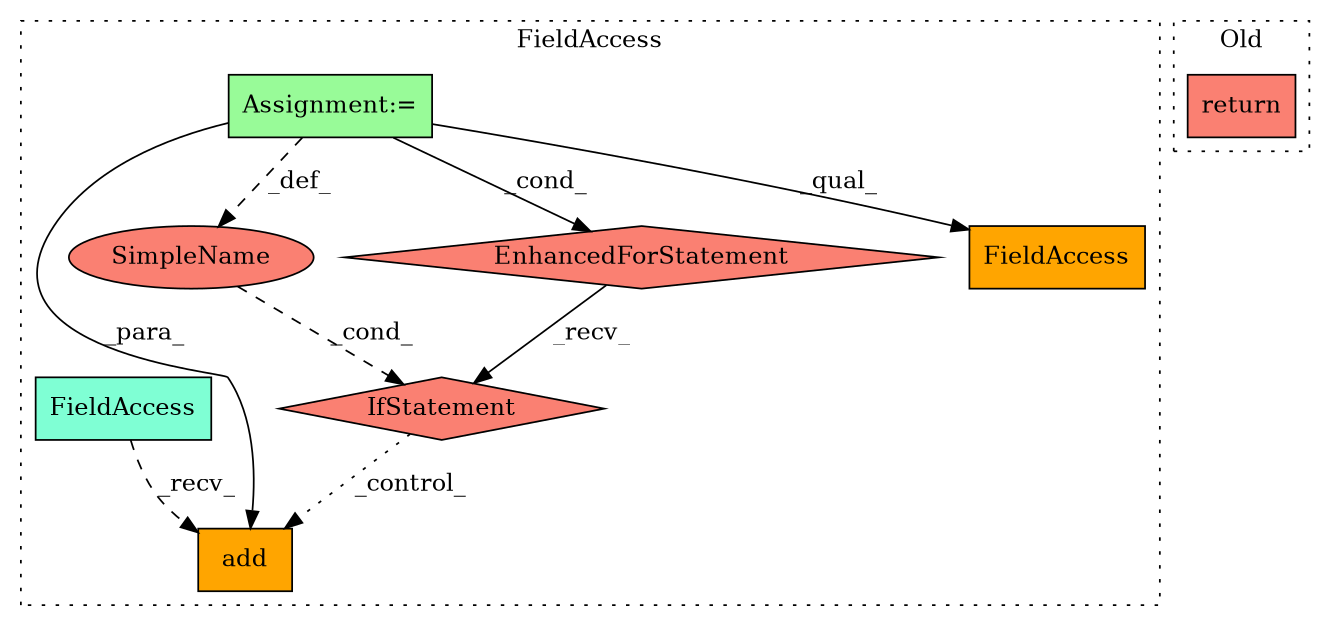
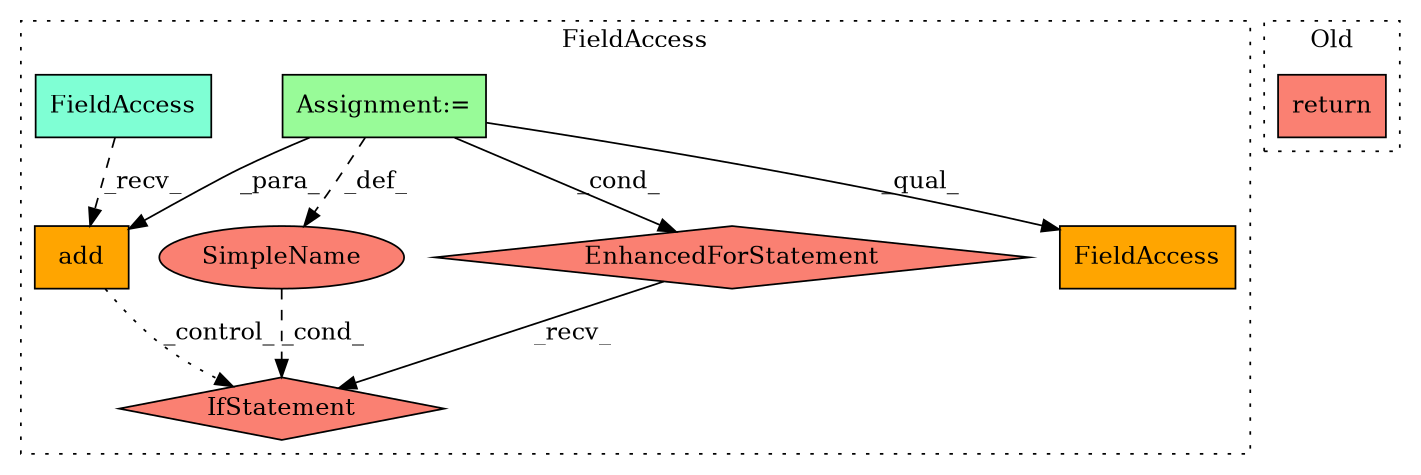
(355, 476) -> (156, 340)
